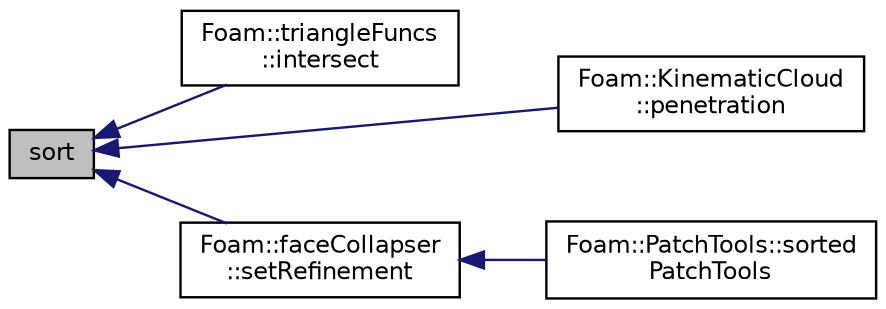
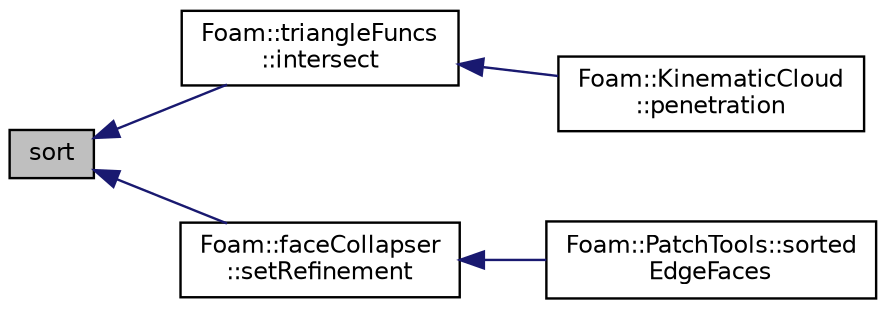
(338, 128) -> (521, 72)
(711, 260) -> (711, 260)
